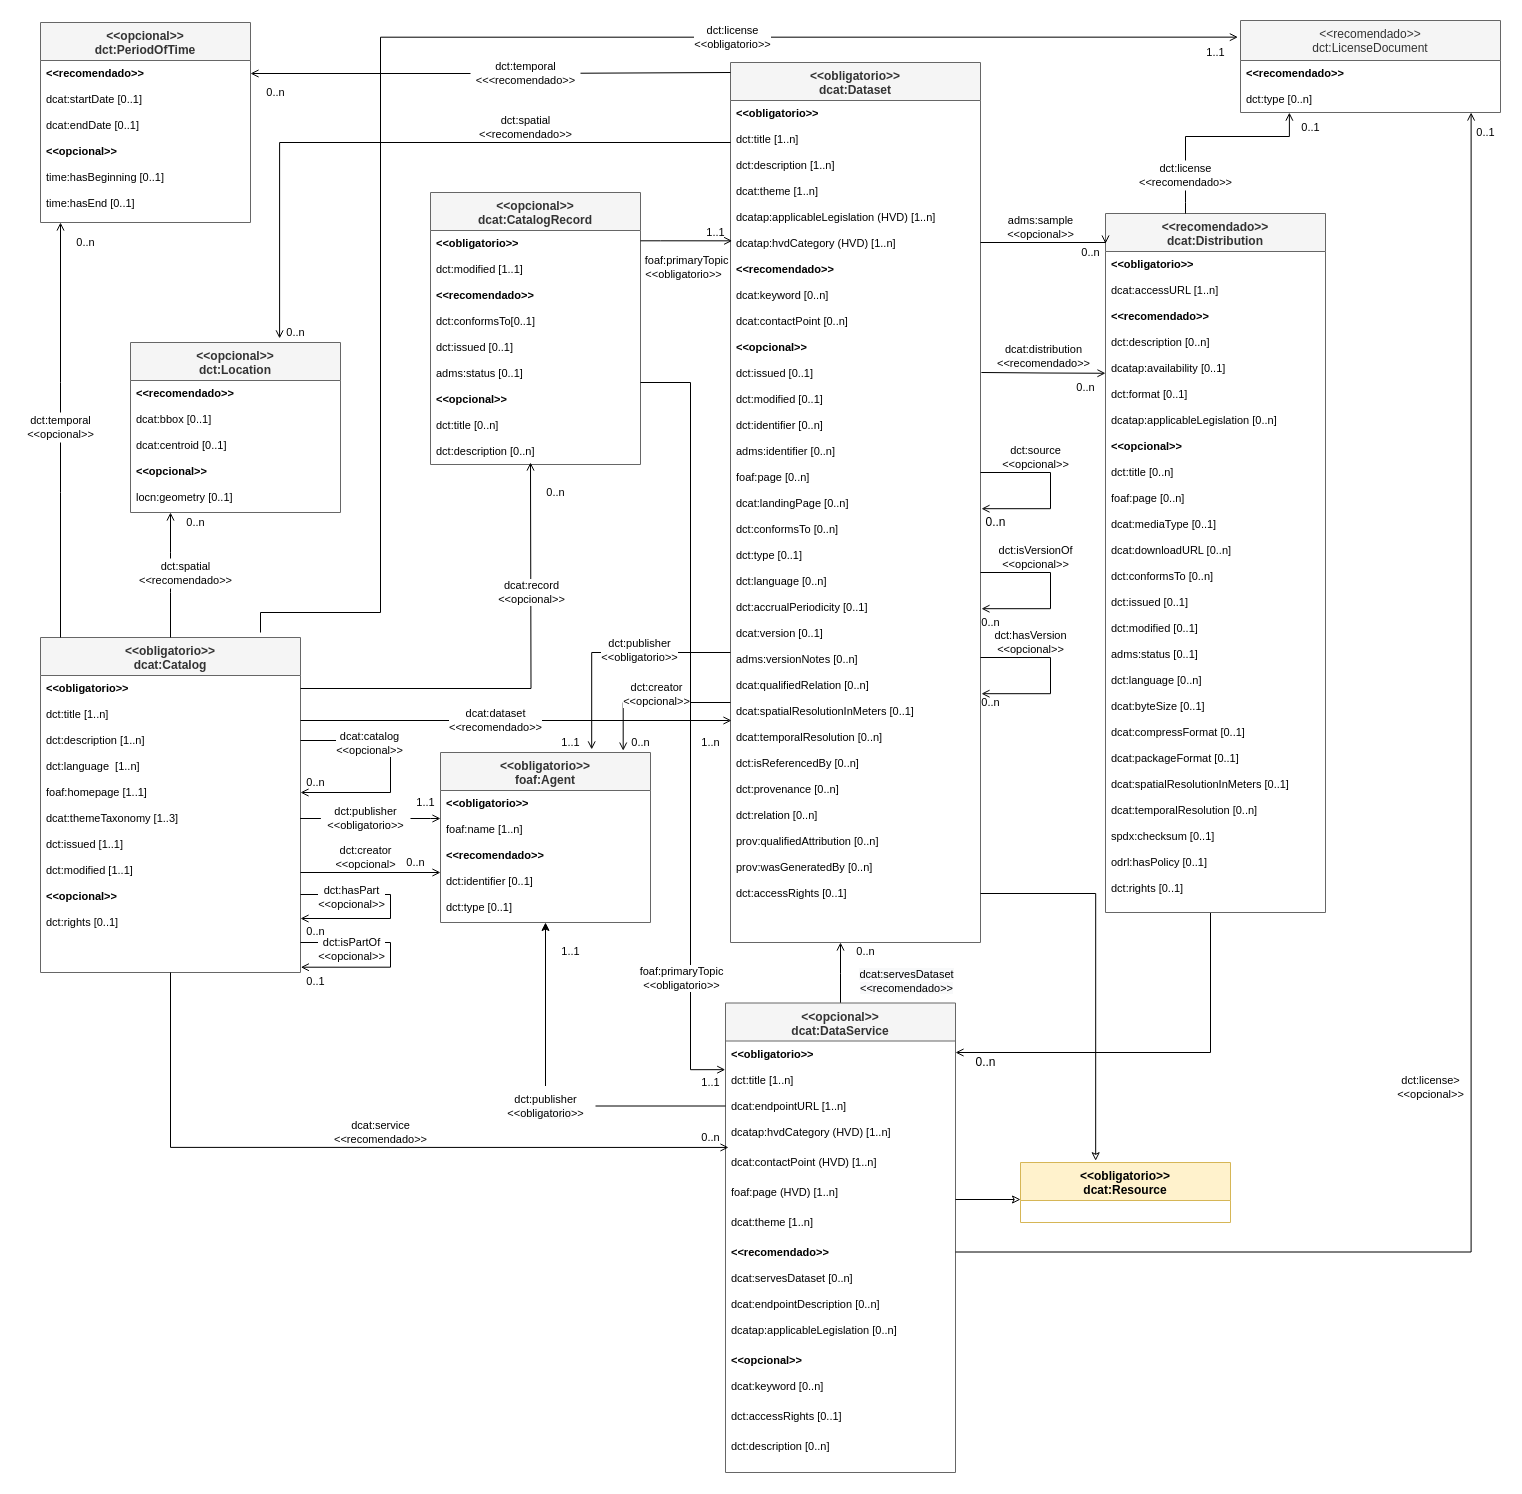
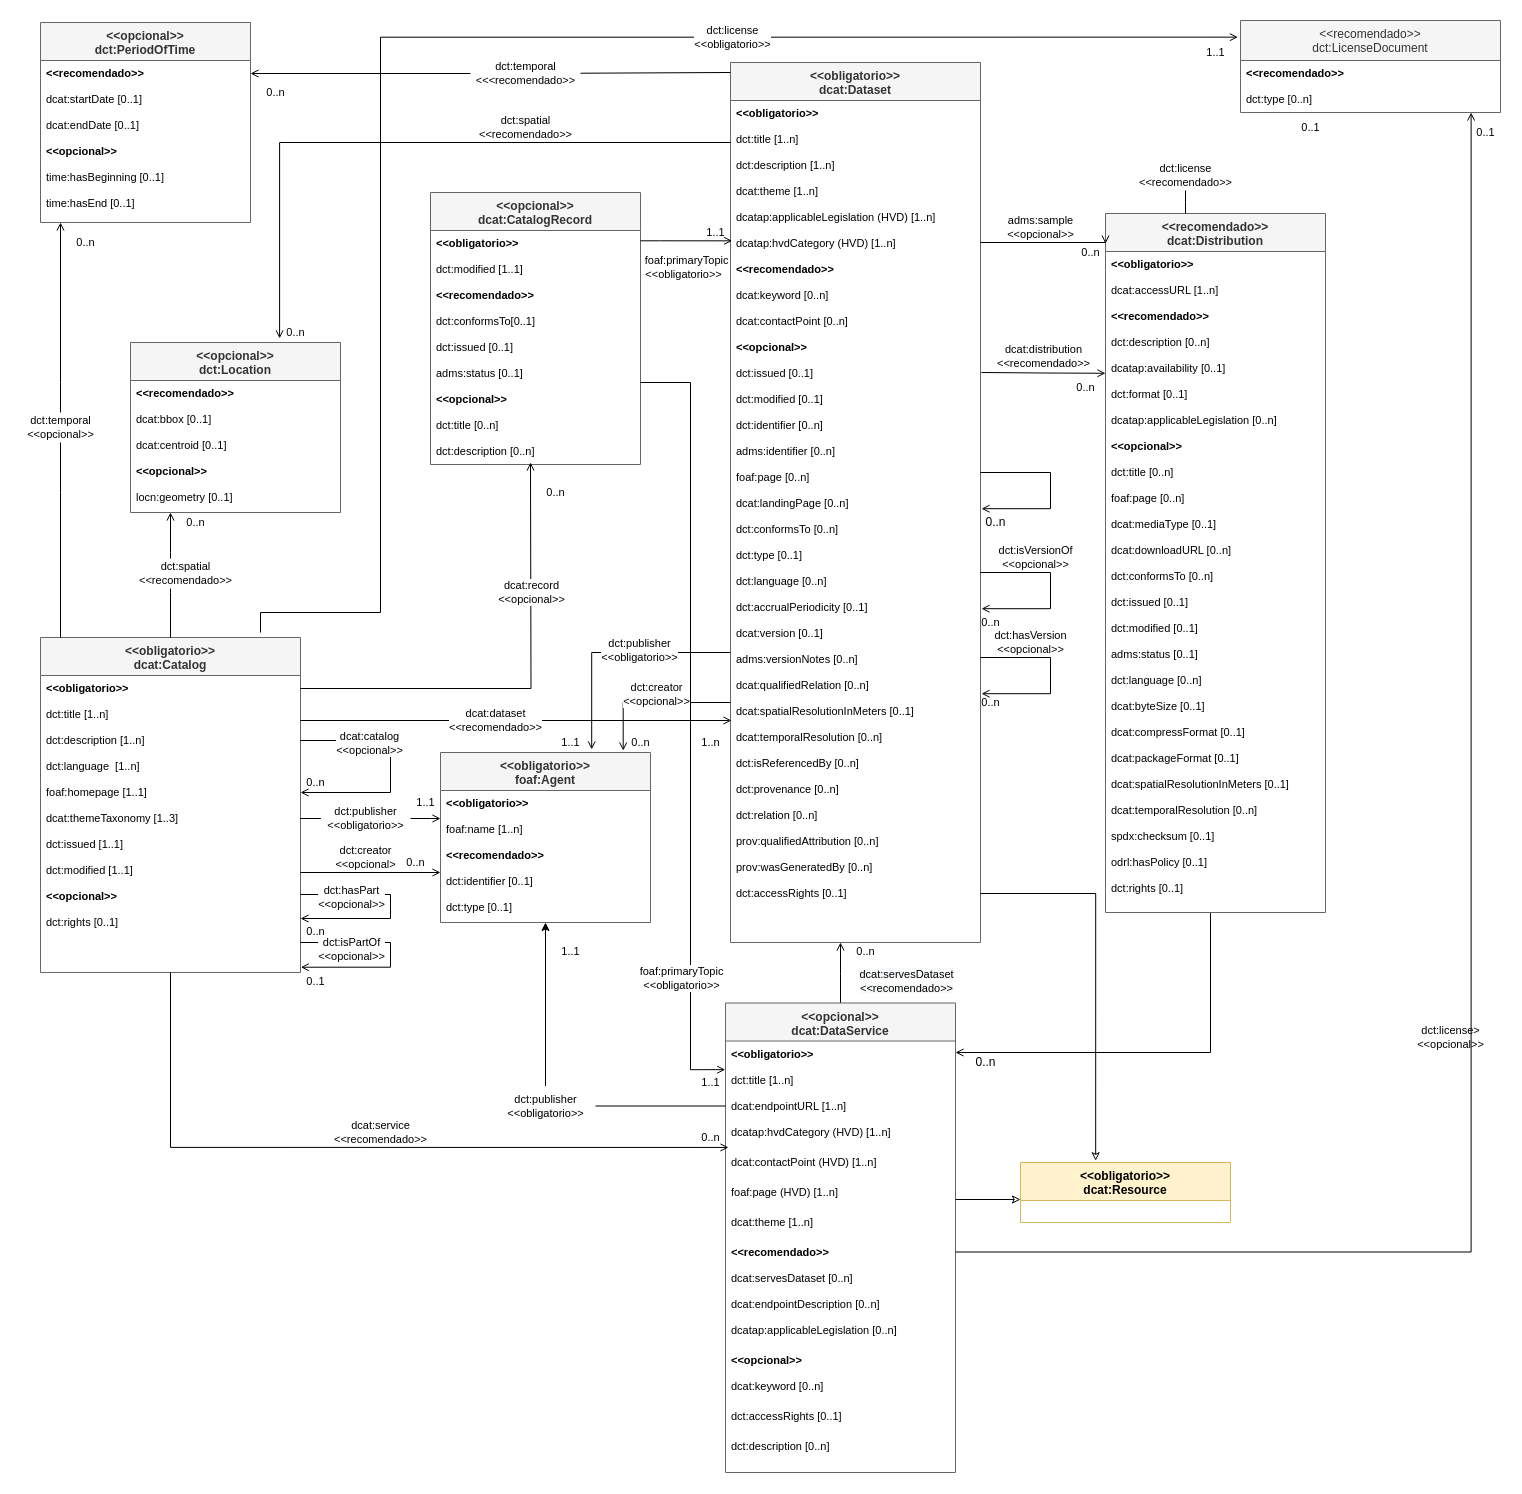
(1236, 137) -> none
(1036, 458) -> none
(1431, 1088) -> (1451, 1038)
